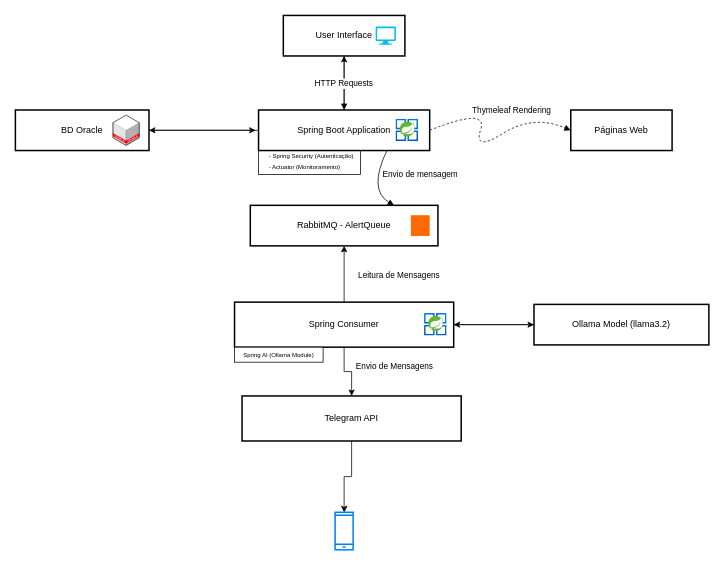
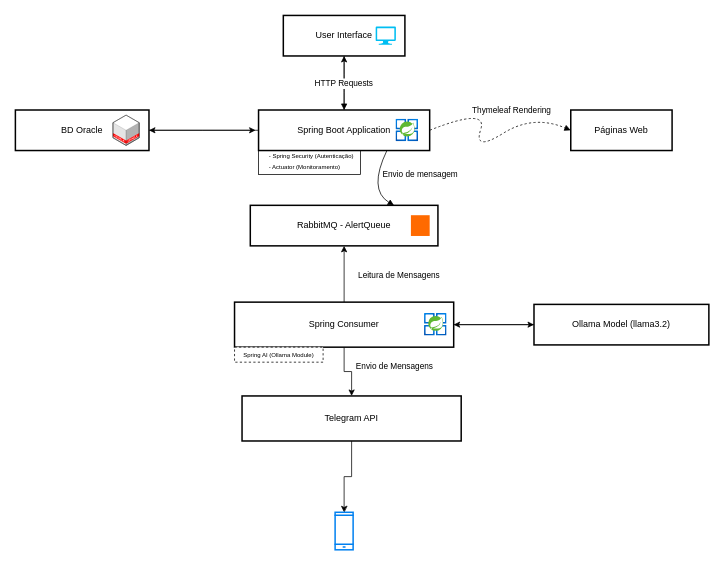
(279, 354) -> (279, 354)
